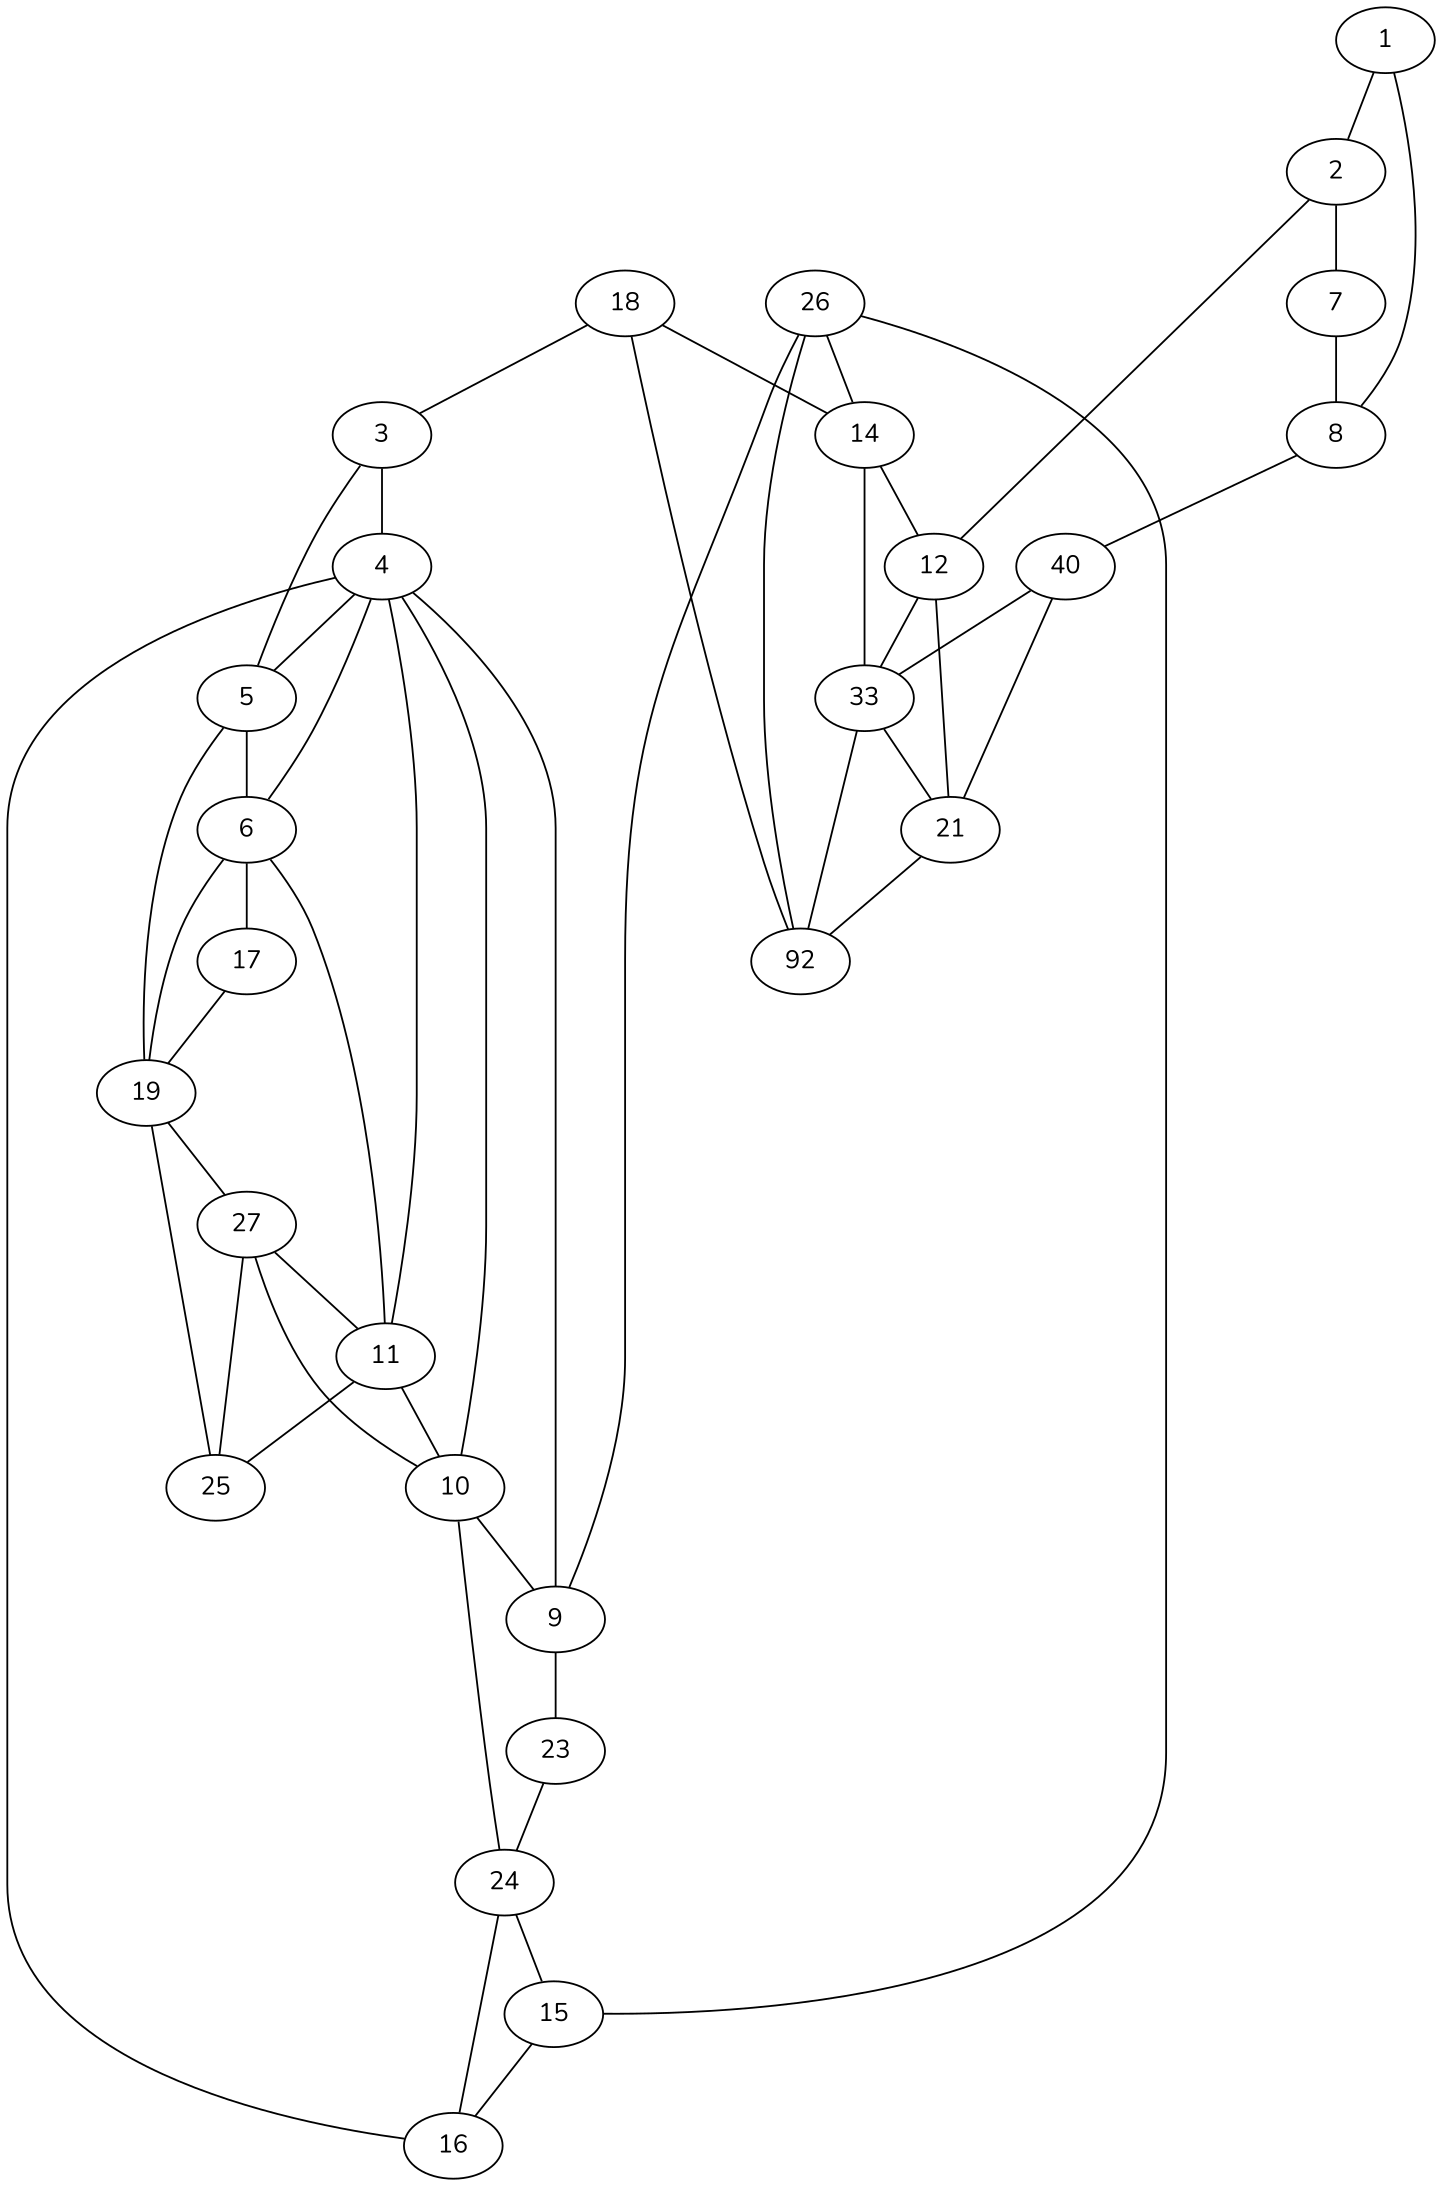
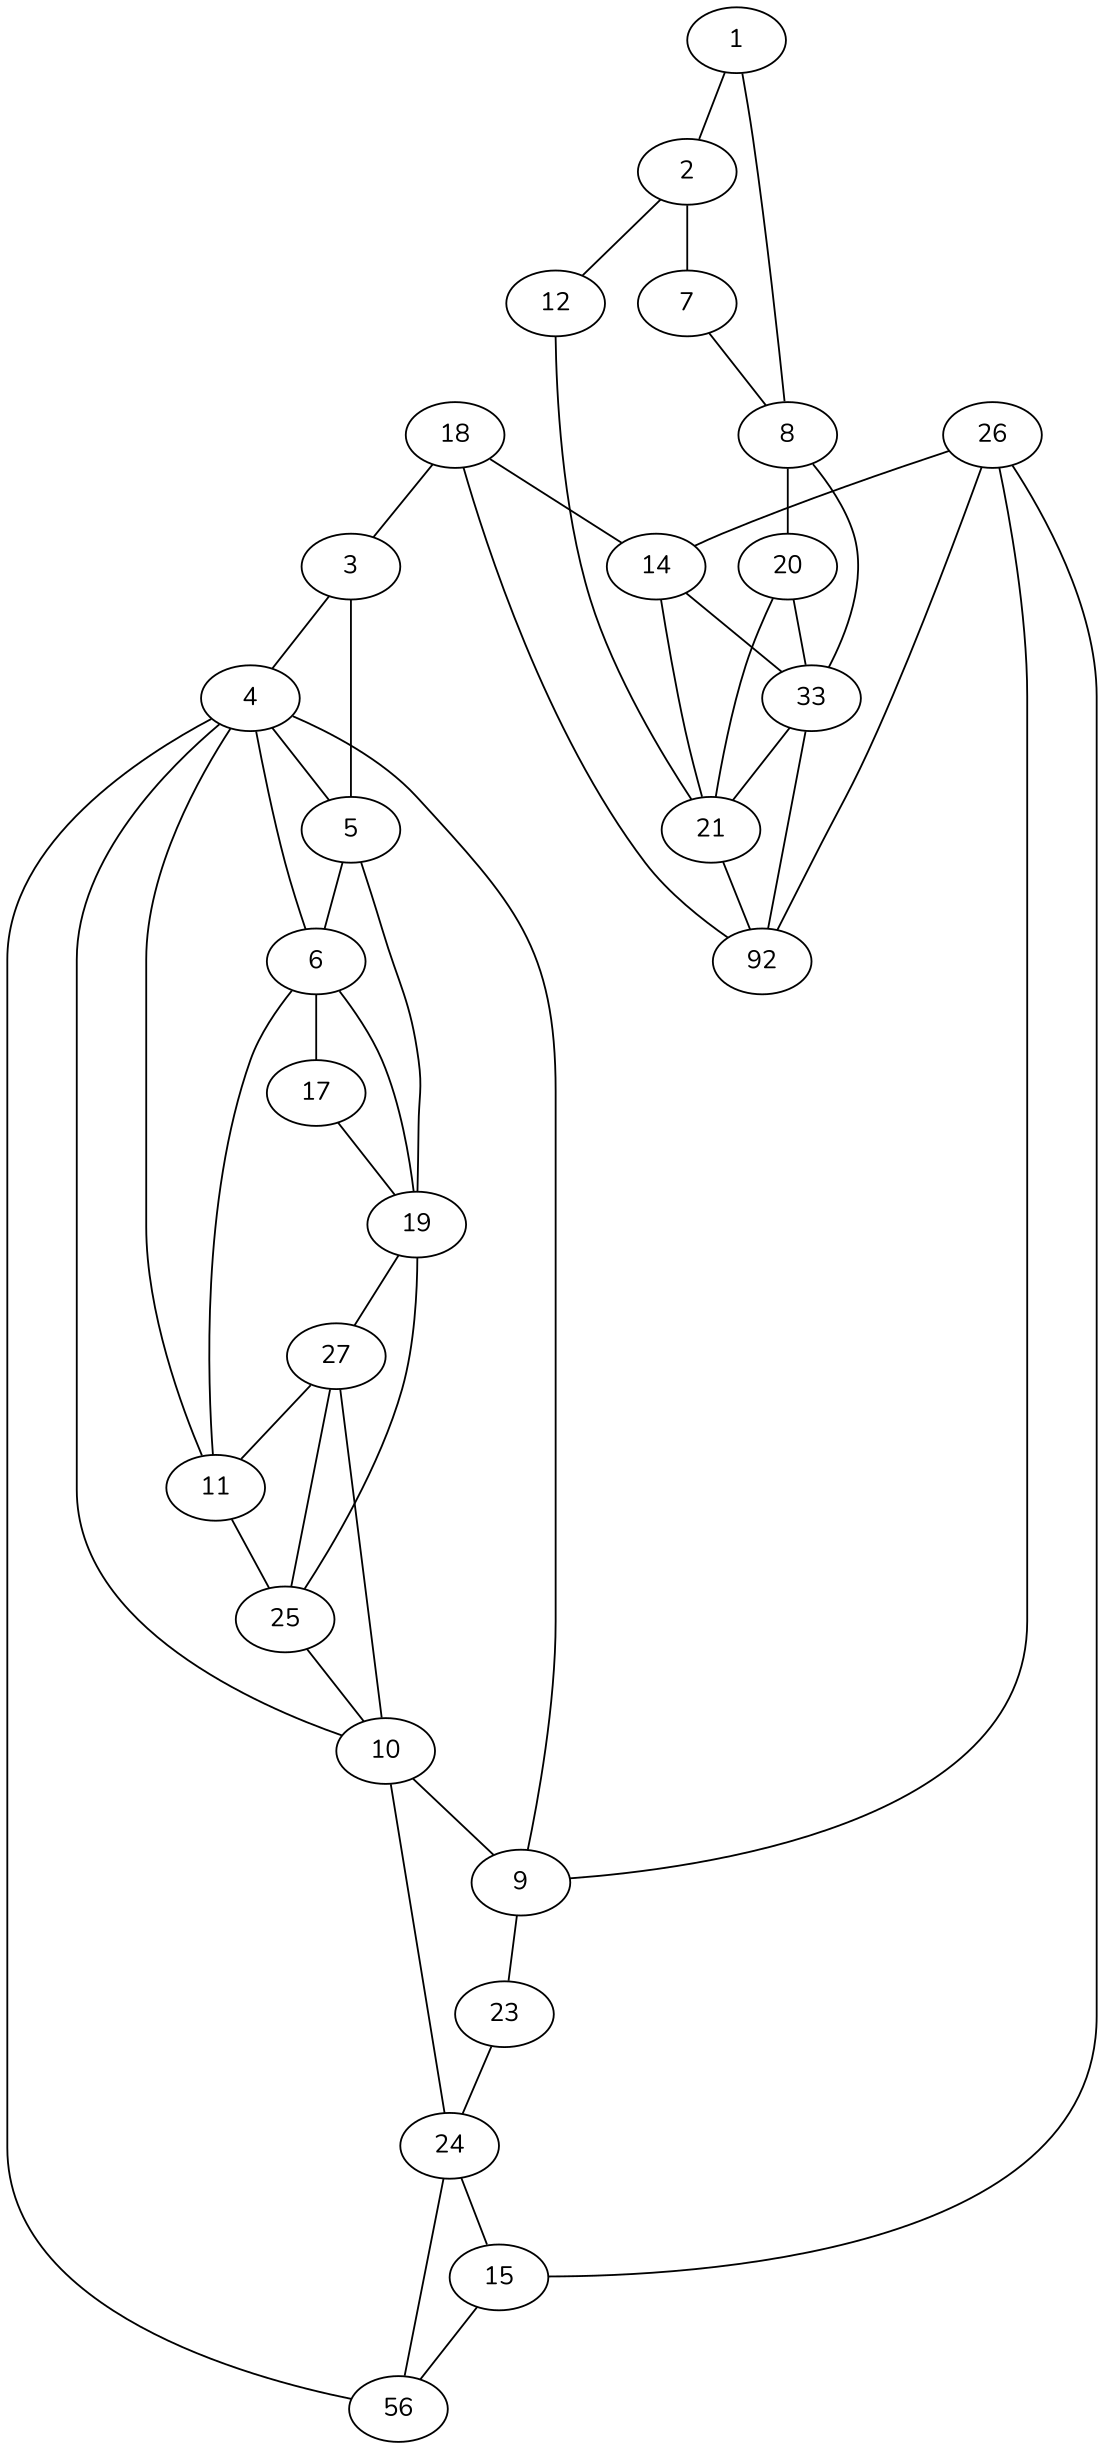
(899, 501) -> (679, 699)
(1066, 567) -> (788, 567)
(899, 632) -> (858, 562)
(420, 1422) -> (335, 1685)
(453, 2146) -> (398, 2409)
